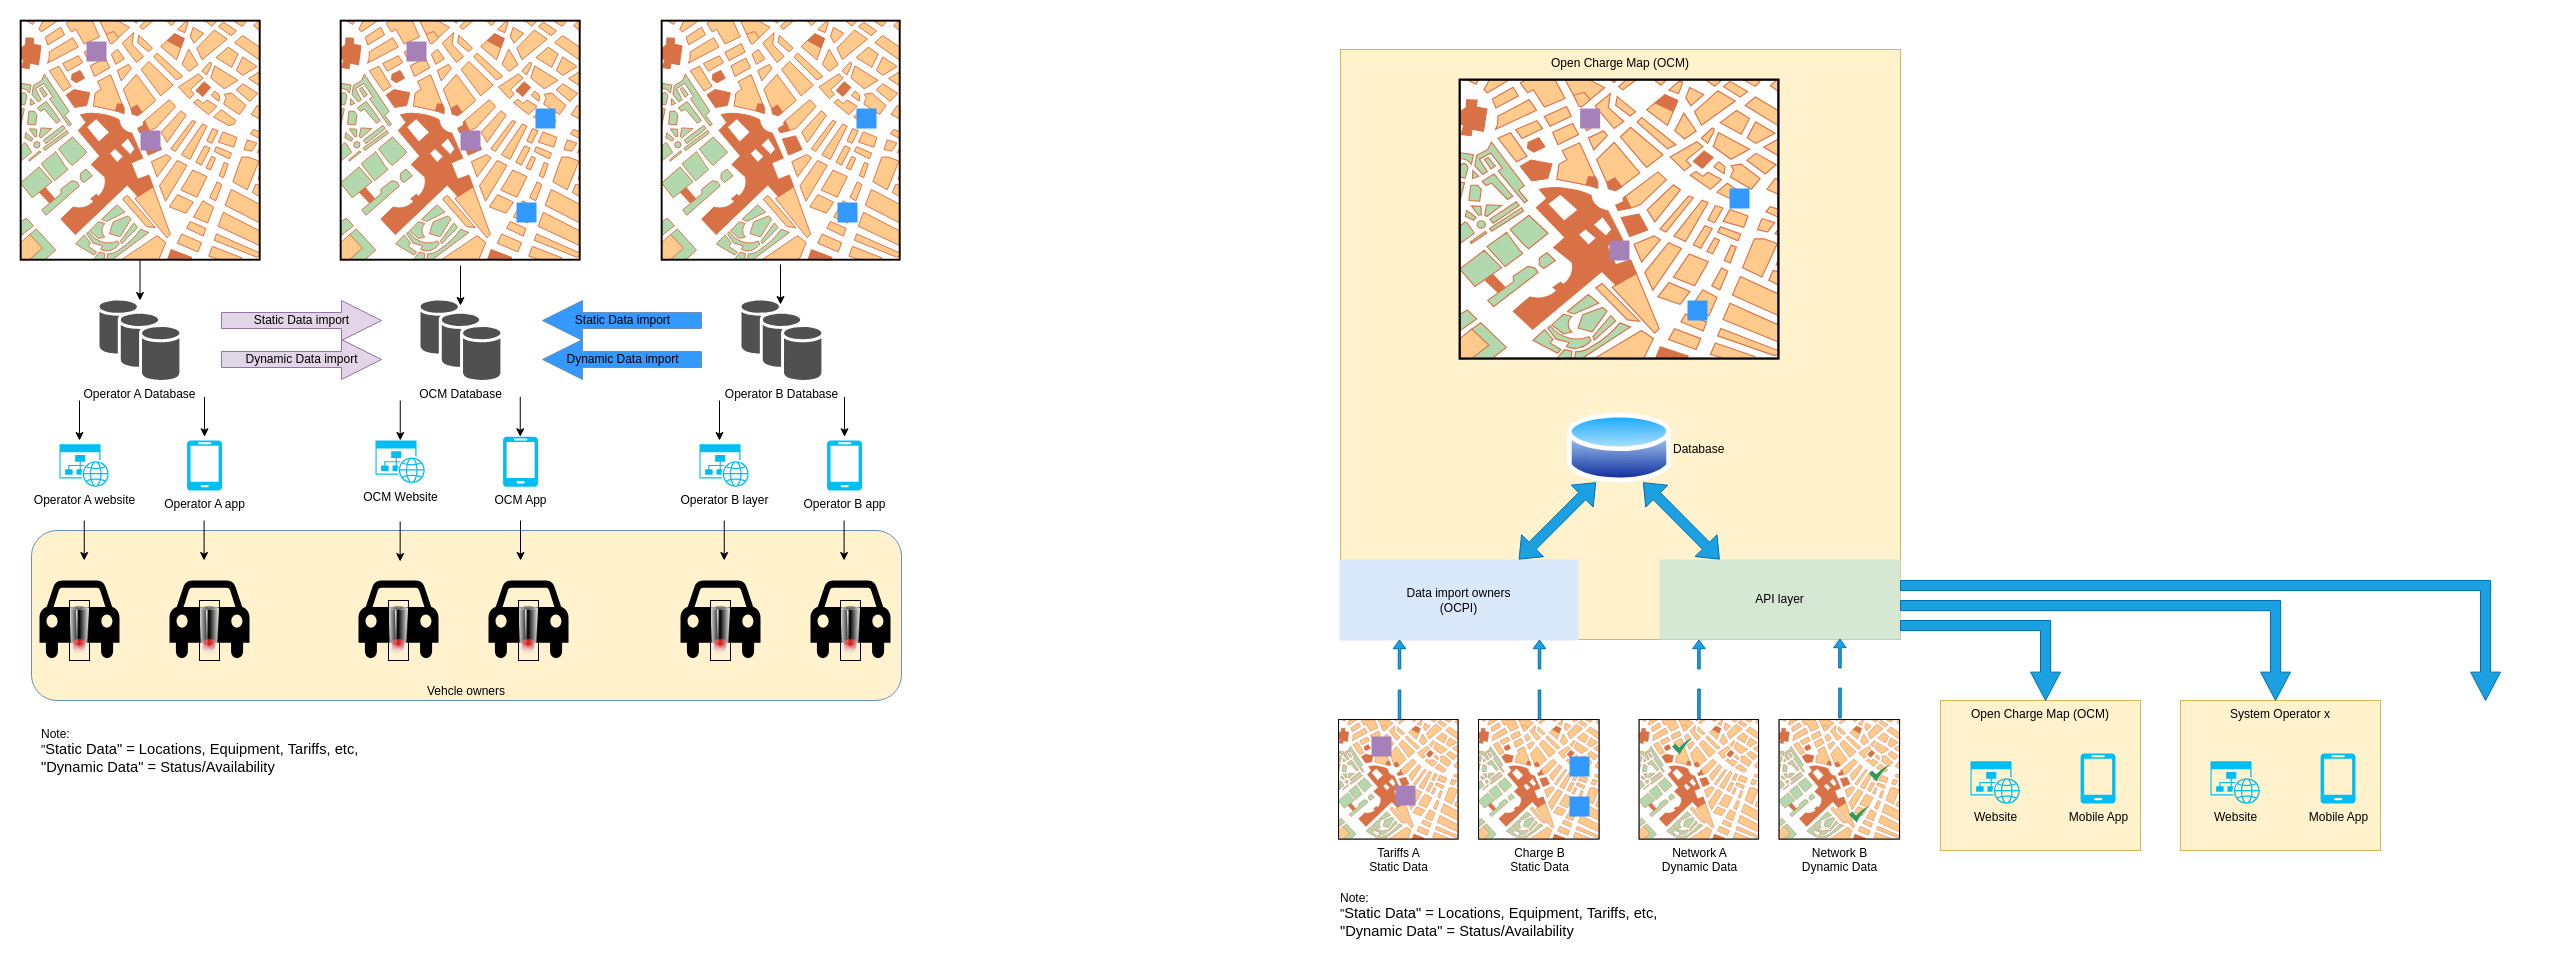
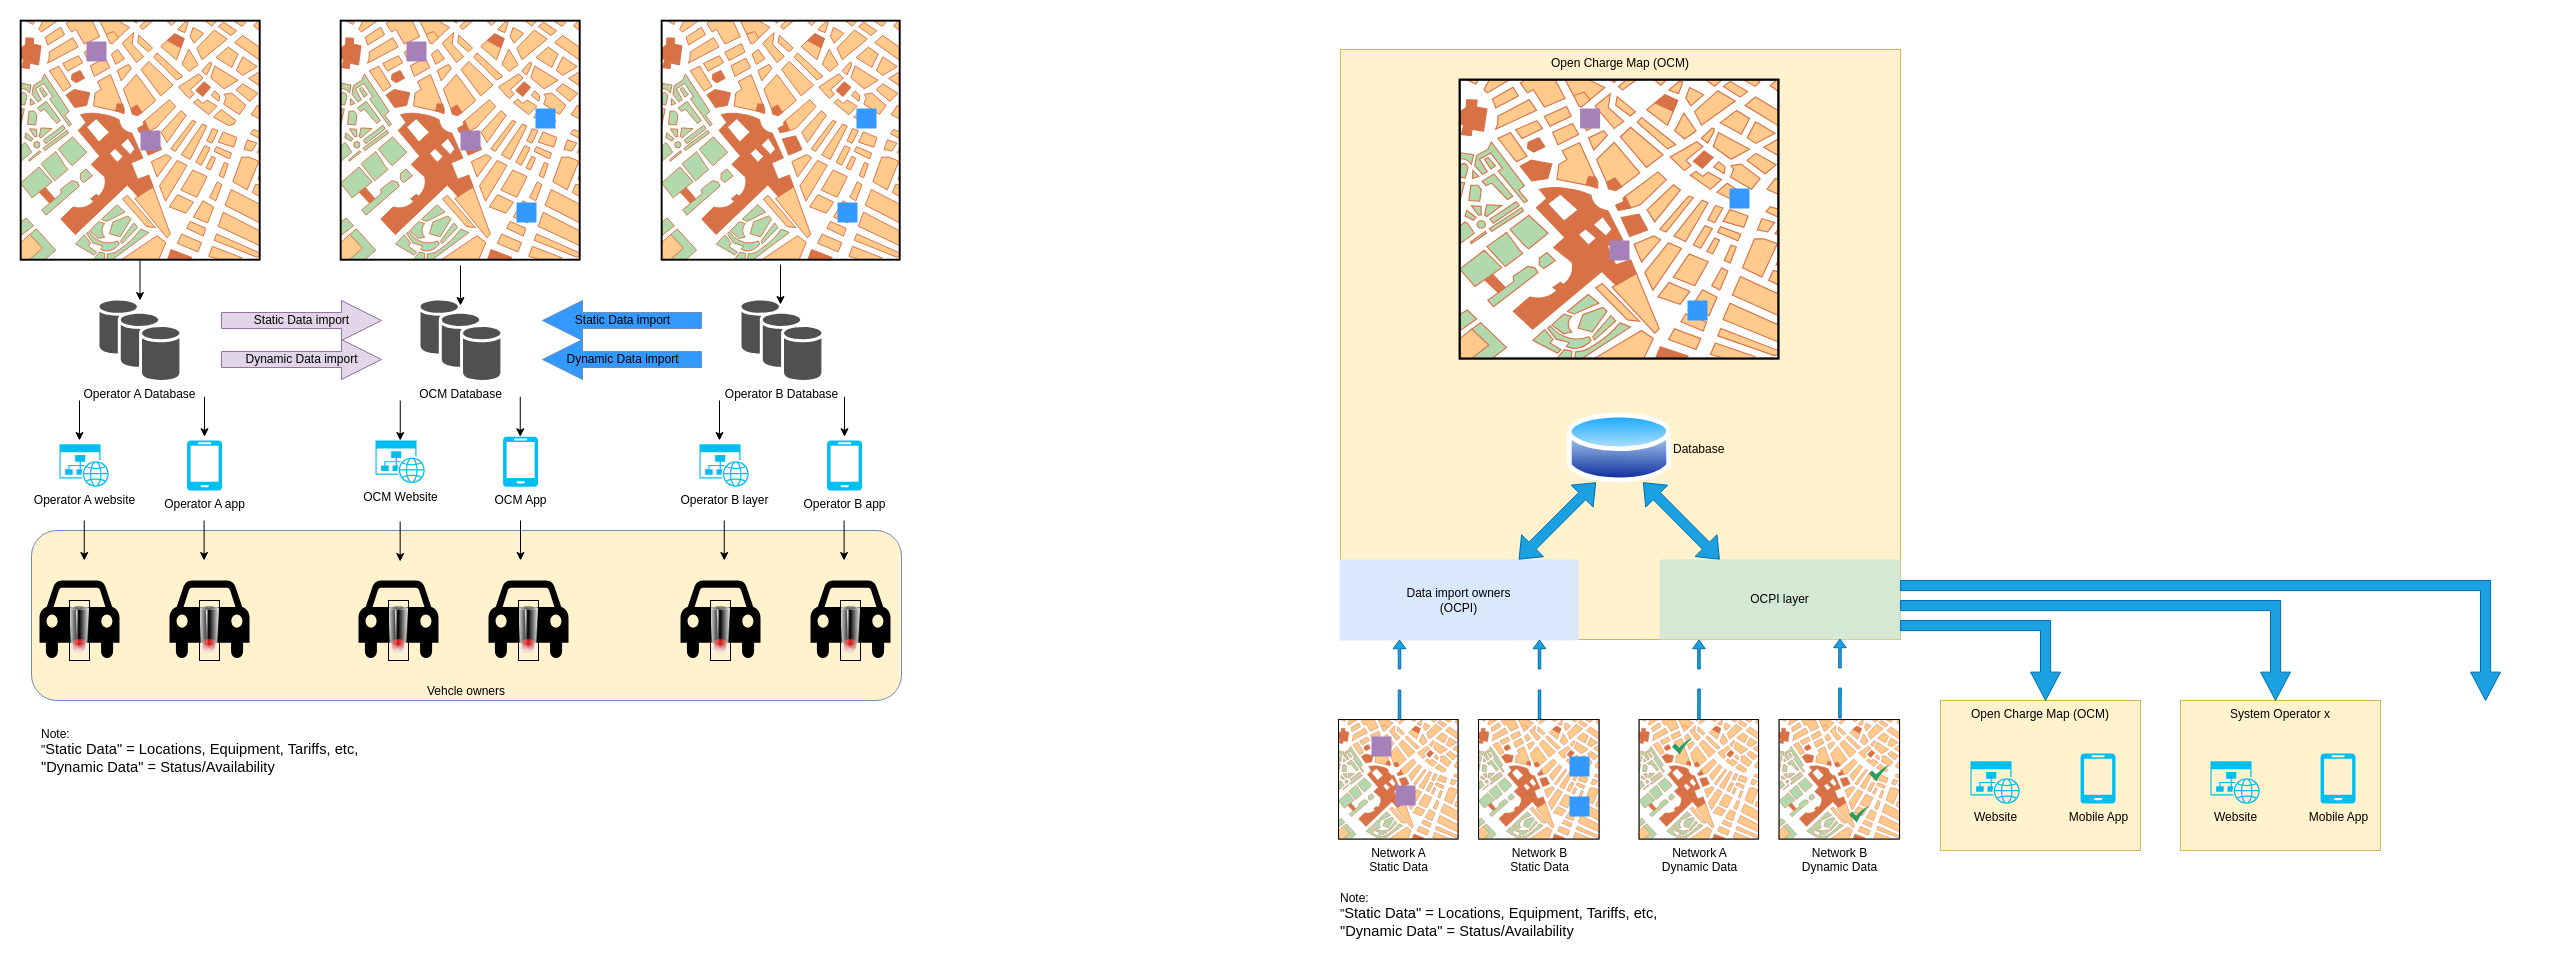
(1780, 600) -> (1780, 600)
(1399, 861) -> (1399, 861)
(1540, 861) -> (1540, 861)
